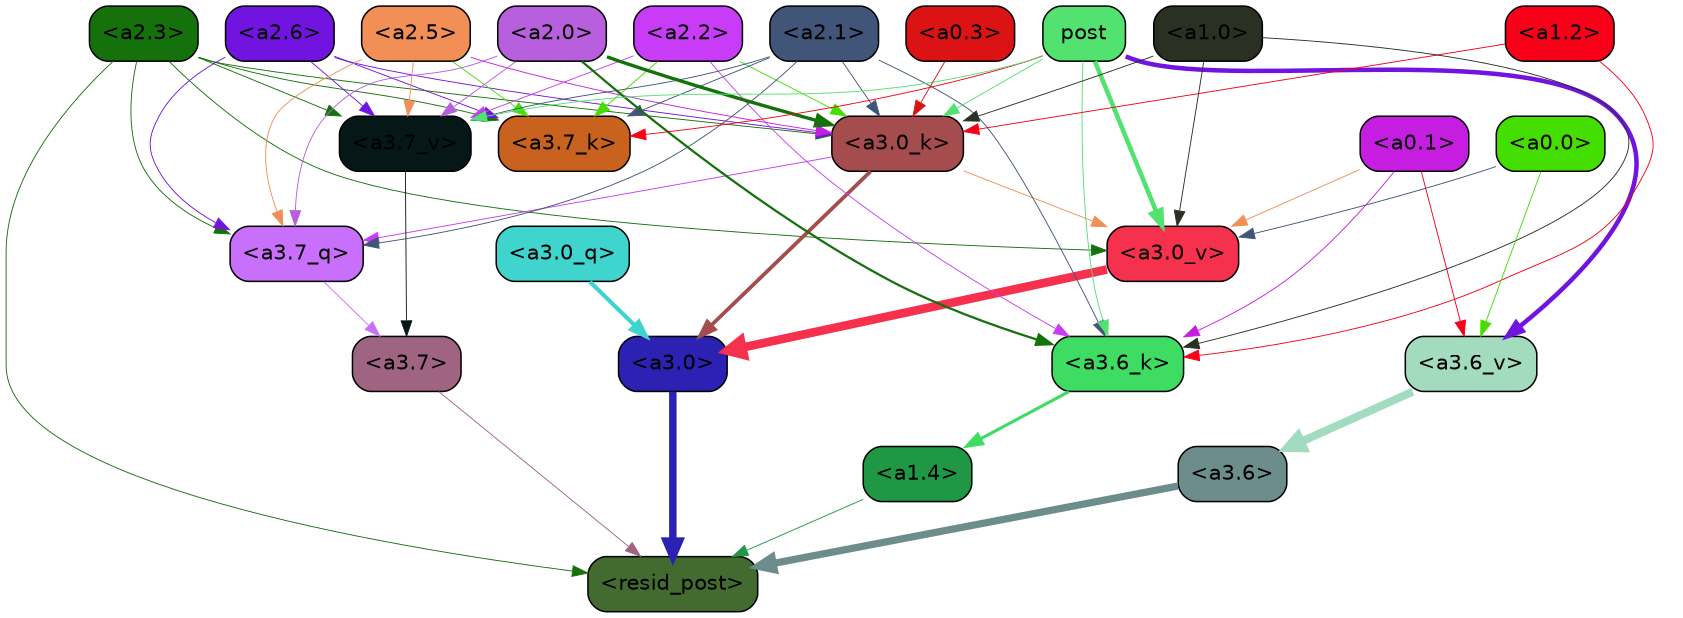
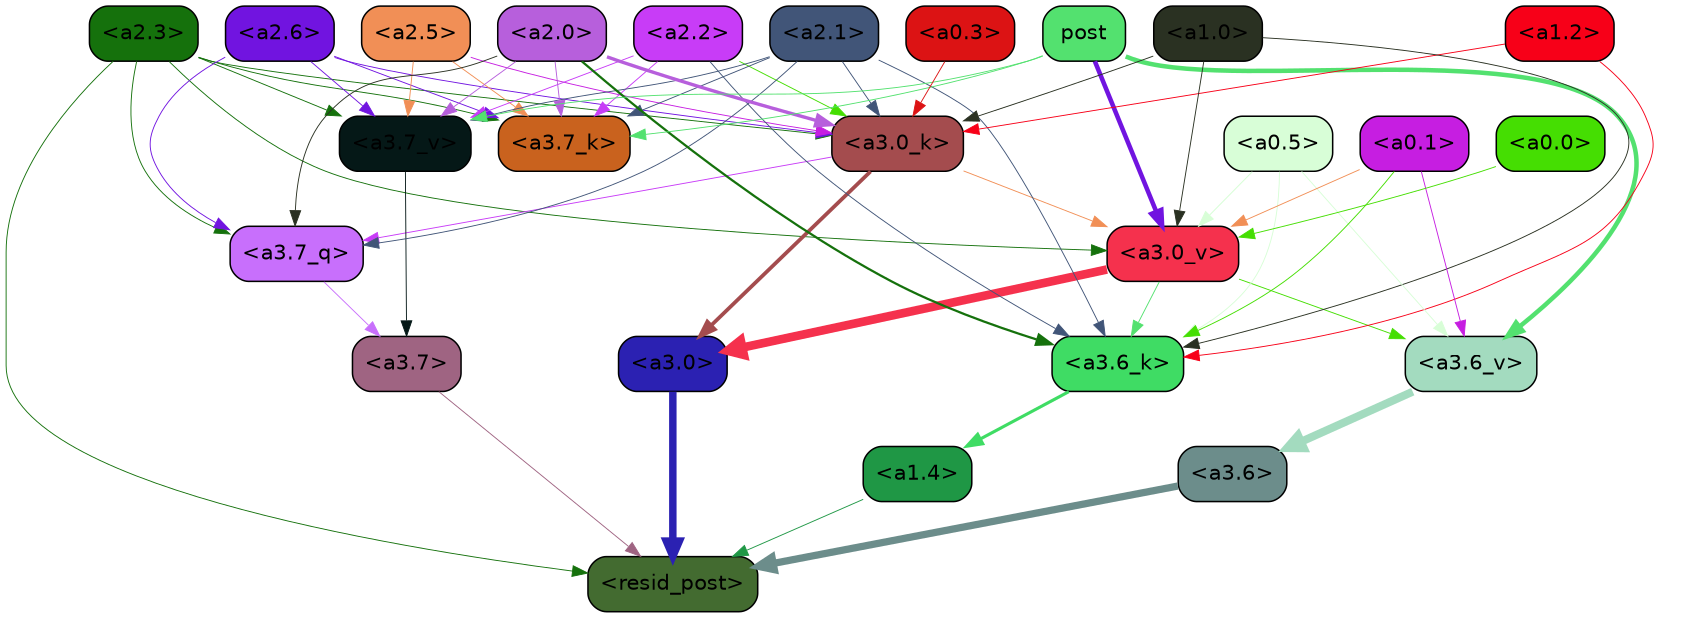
(659, 74) -> (659, 74)
(1486, 74) -> (1486, 74)
(471, 75) -> (471, 75)
none -> (557, 81)
(632, 84) -> (632, 84)
(1000, 84) -> none
(341, 102) -> (341, 102)
(846, 105) -> (846, 105)
(277, 114) -> none
(1126, 136) -> (1126, 136)
none -> (1278, 144)
(1084, 192) -> (1149, 302)
(1388, 199) -> (1388, 199)
(870, 211) -> (870, 211)
(1441, 246) -> (1441, 246)
(563, 254) -> none
(1511, 254) -> (1307, 304)
(1306, 264) -> (1306, 264)
